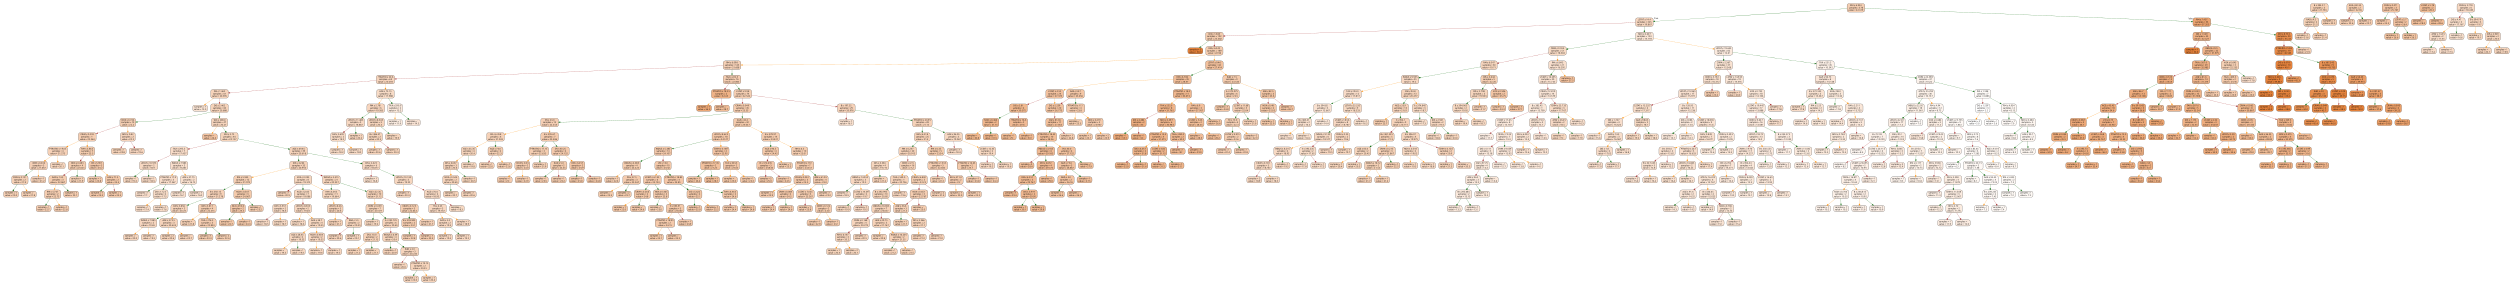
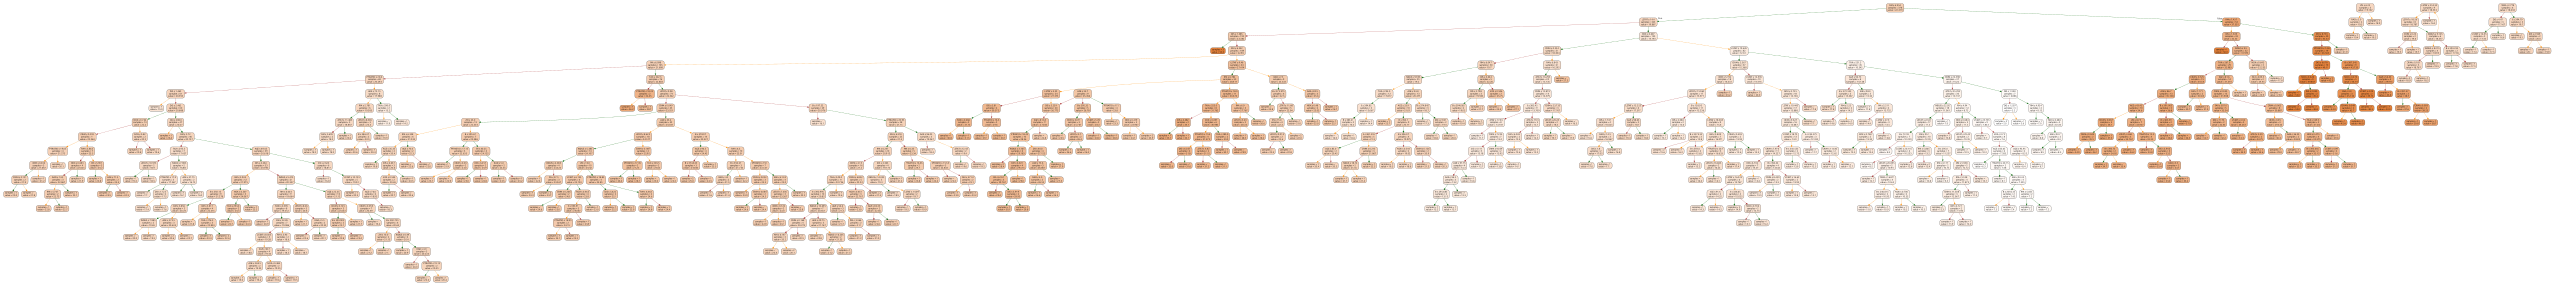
(2448, 29) -> (2489, 29)
(1352, 100) -> (2439, 22)
none -> (1083, 108)
(1706, 125) -> (1715, 125)
(1993, 154) -> (2019, 154)
none -> (736, 158)
(1659, 158) -> (1696, 143)
(1992, 172) -> (2022, 186)
(316, 187) -> (284, 201)
(435, 201) -> none
(911, 201) -> (864, 201)
